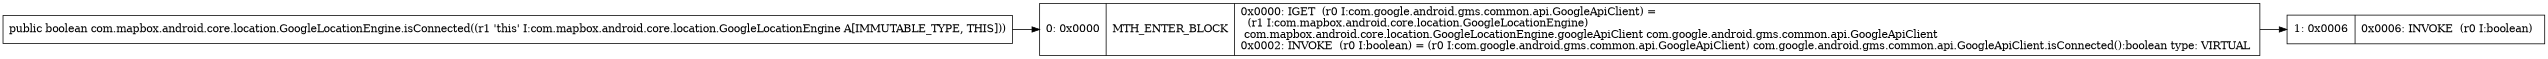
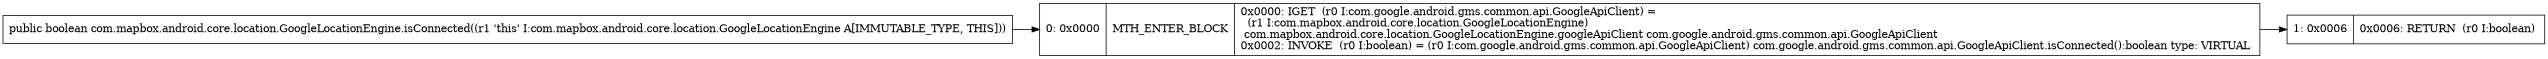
(2449, 29) -> (2449, 29)
